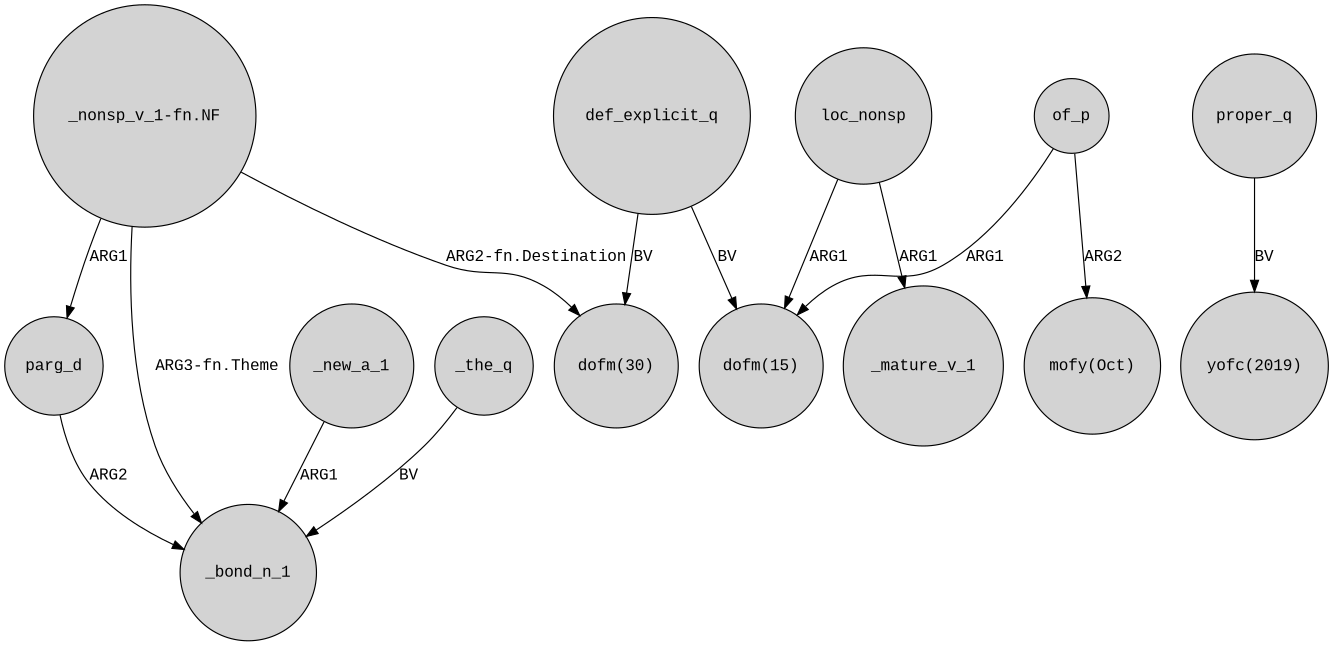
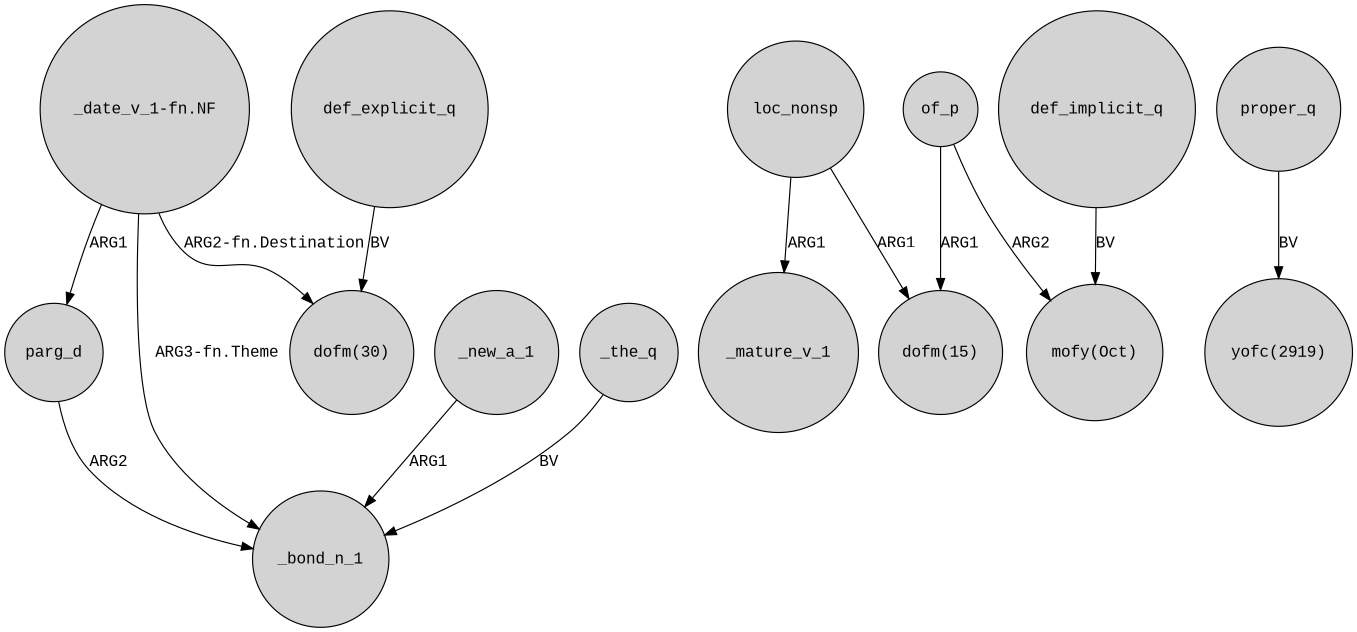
none -> (1097, 109)
(145, 116) -> (145, 109)
(712, 253) -> none
(1255, 366) -> (1279, 353)
